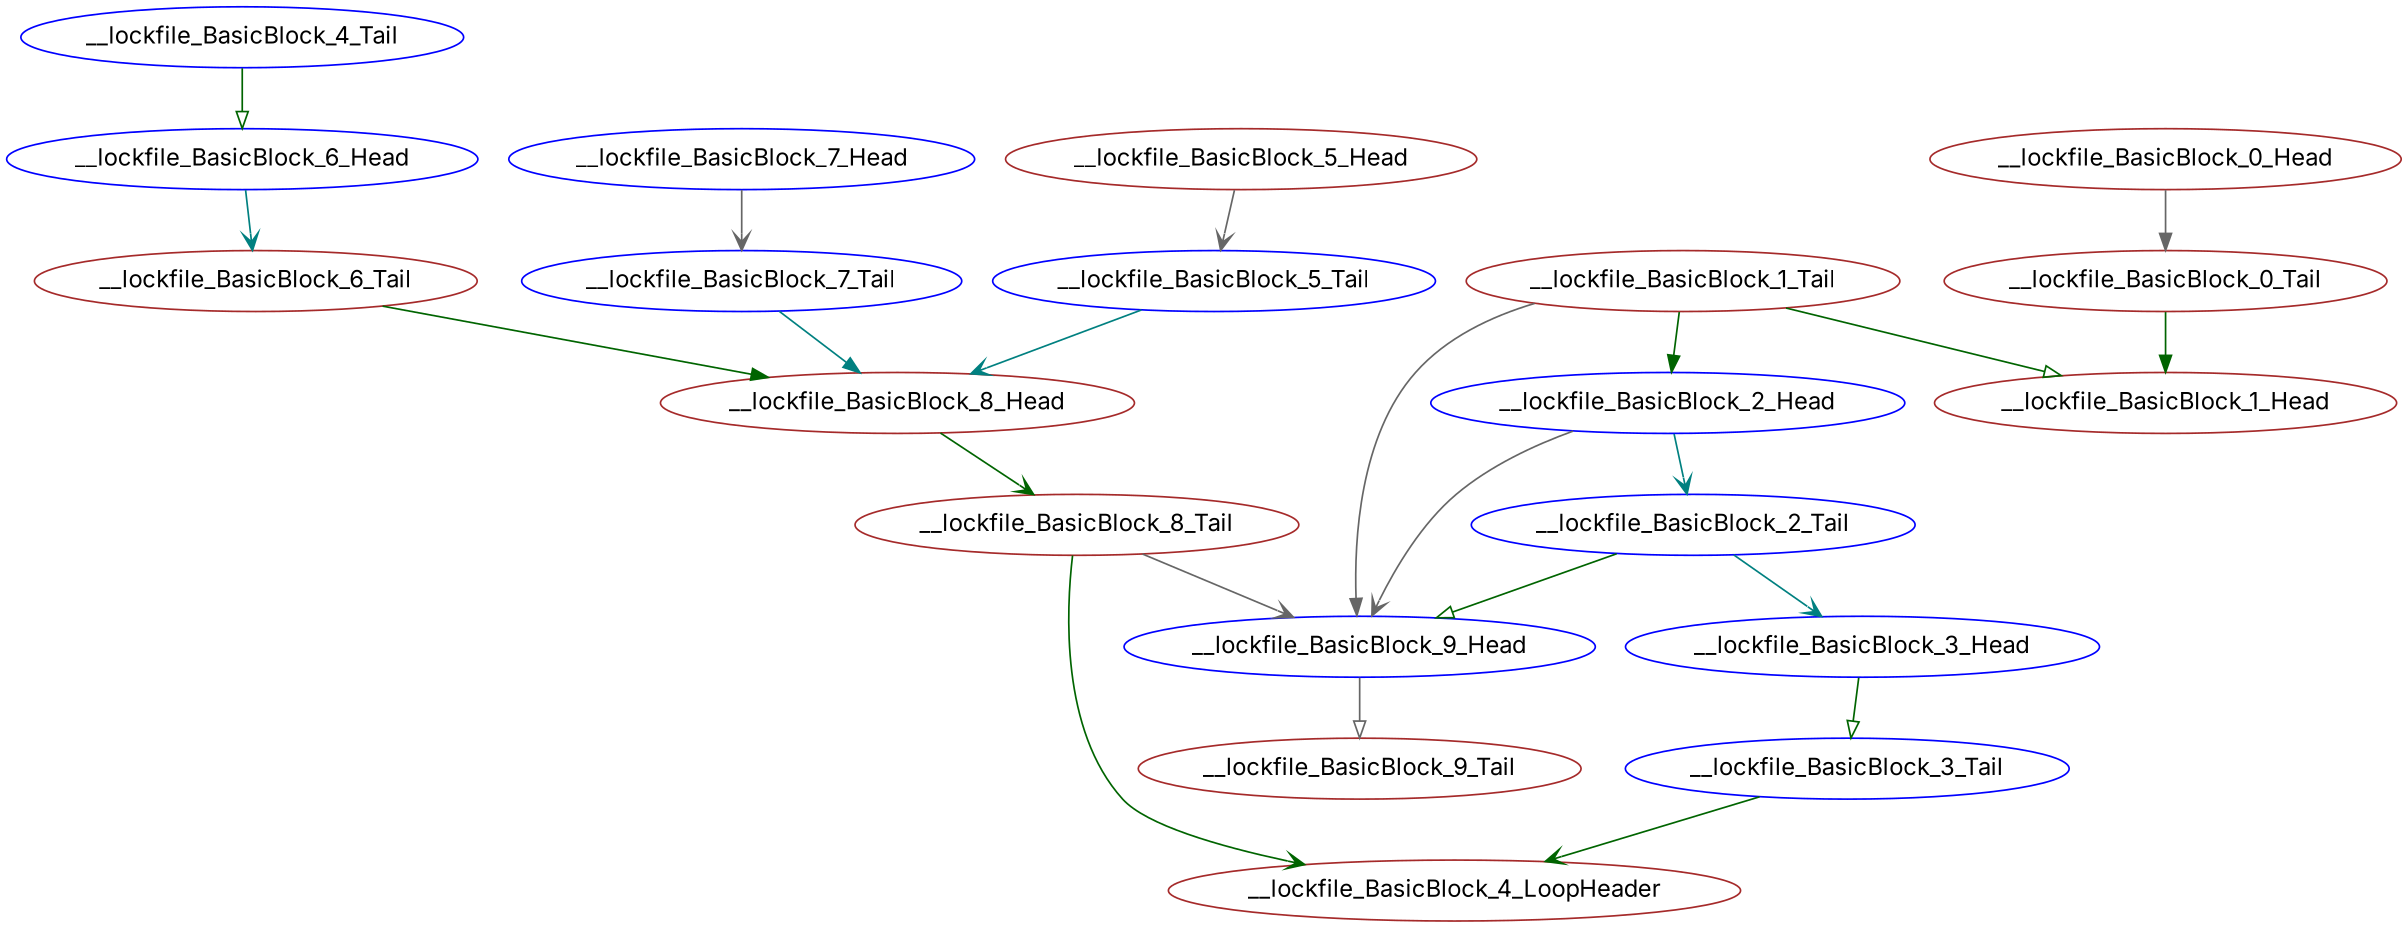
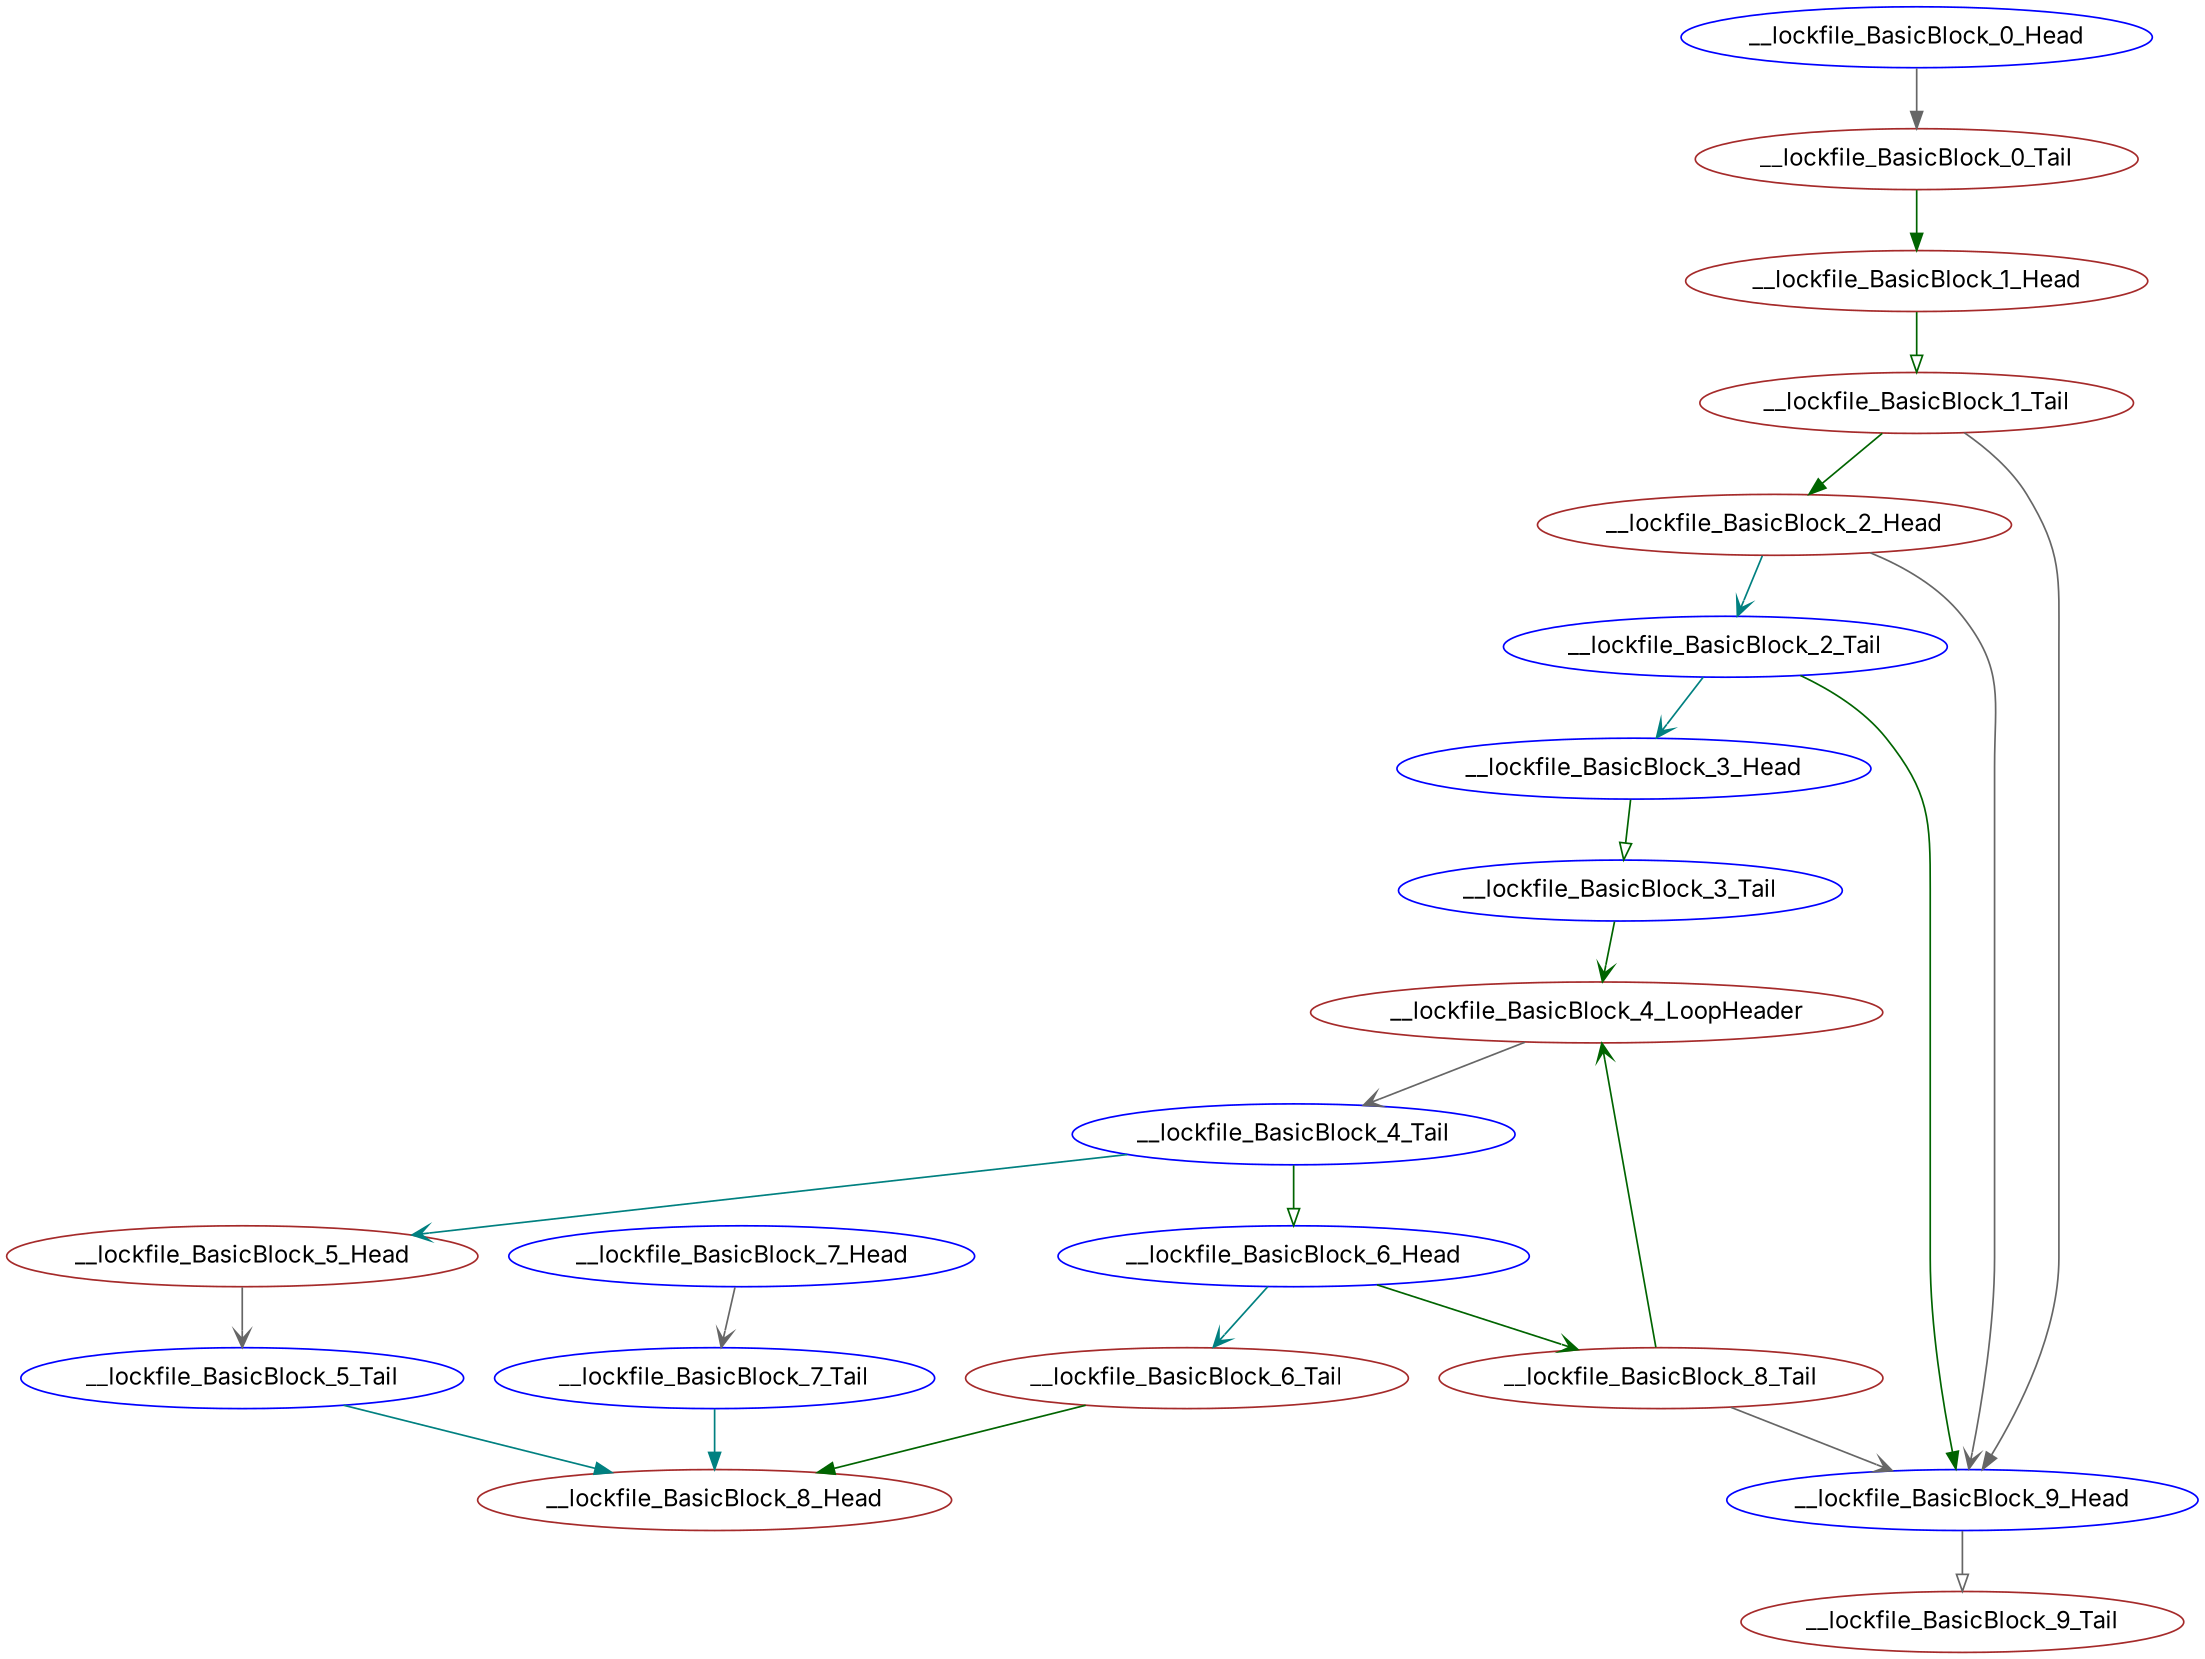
(2166, 159) -> (1917, 37)
(1064, 339) -> (469, 1437)
(1915, 340) -> (1917, 334)
(1668, 403) -> (1774, 525)
(980, 459) -> (1469, 1315)
(1535, 583) -> (1930, 1037)
none -> (1452, 1071)
none -> (778, 1194)
